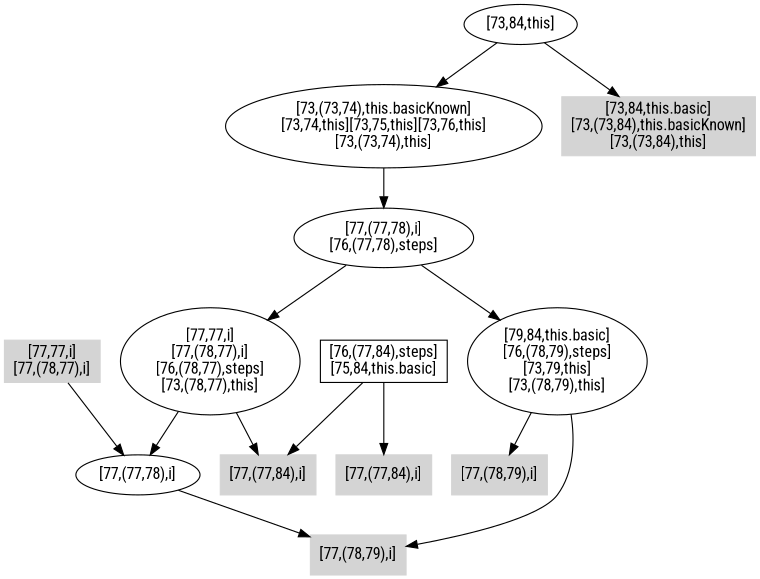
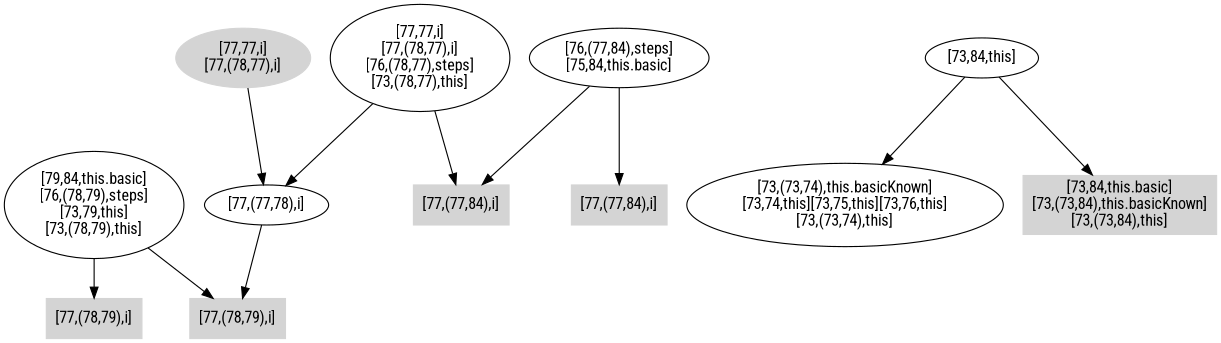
(384, 238) -> none
(52, 361) -> (243, 58)
(384, 361) -> (619, 58)
